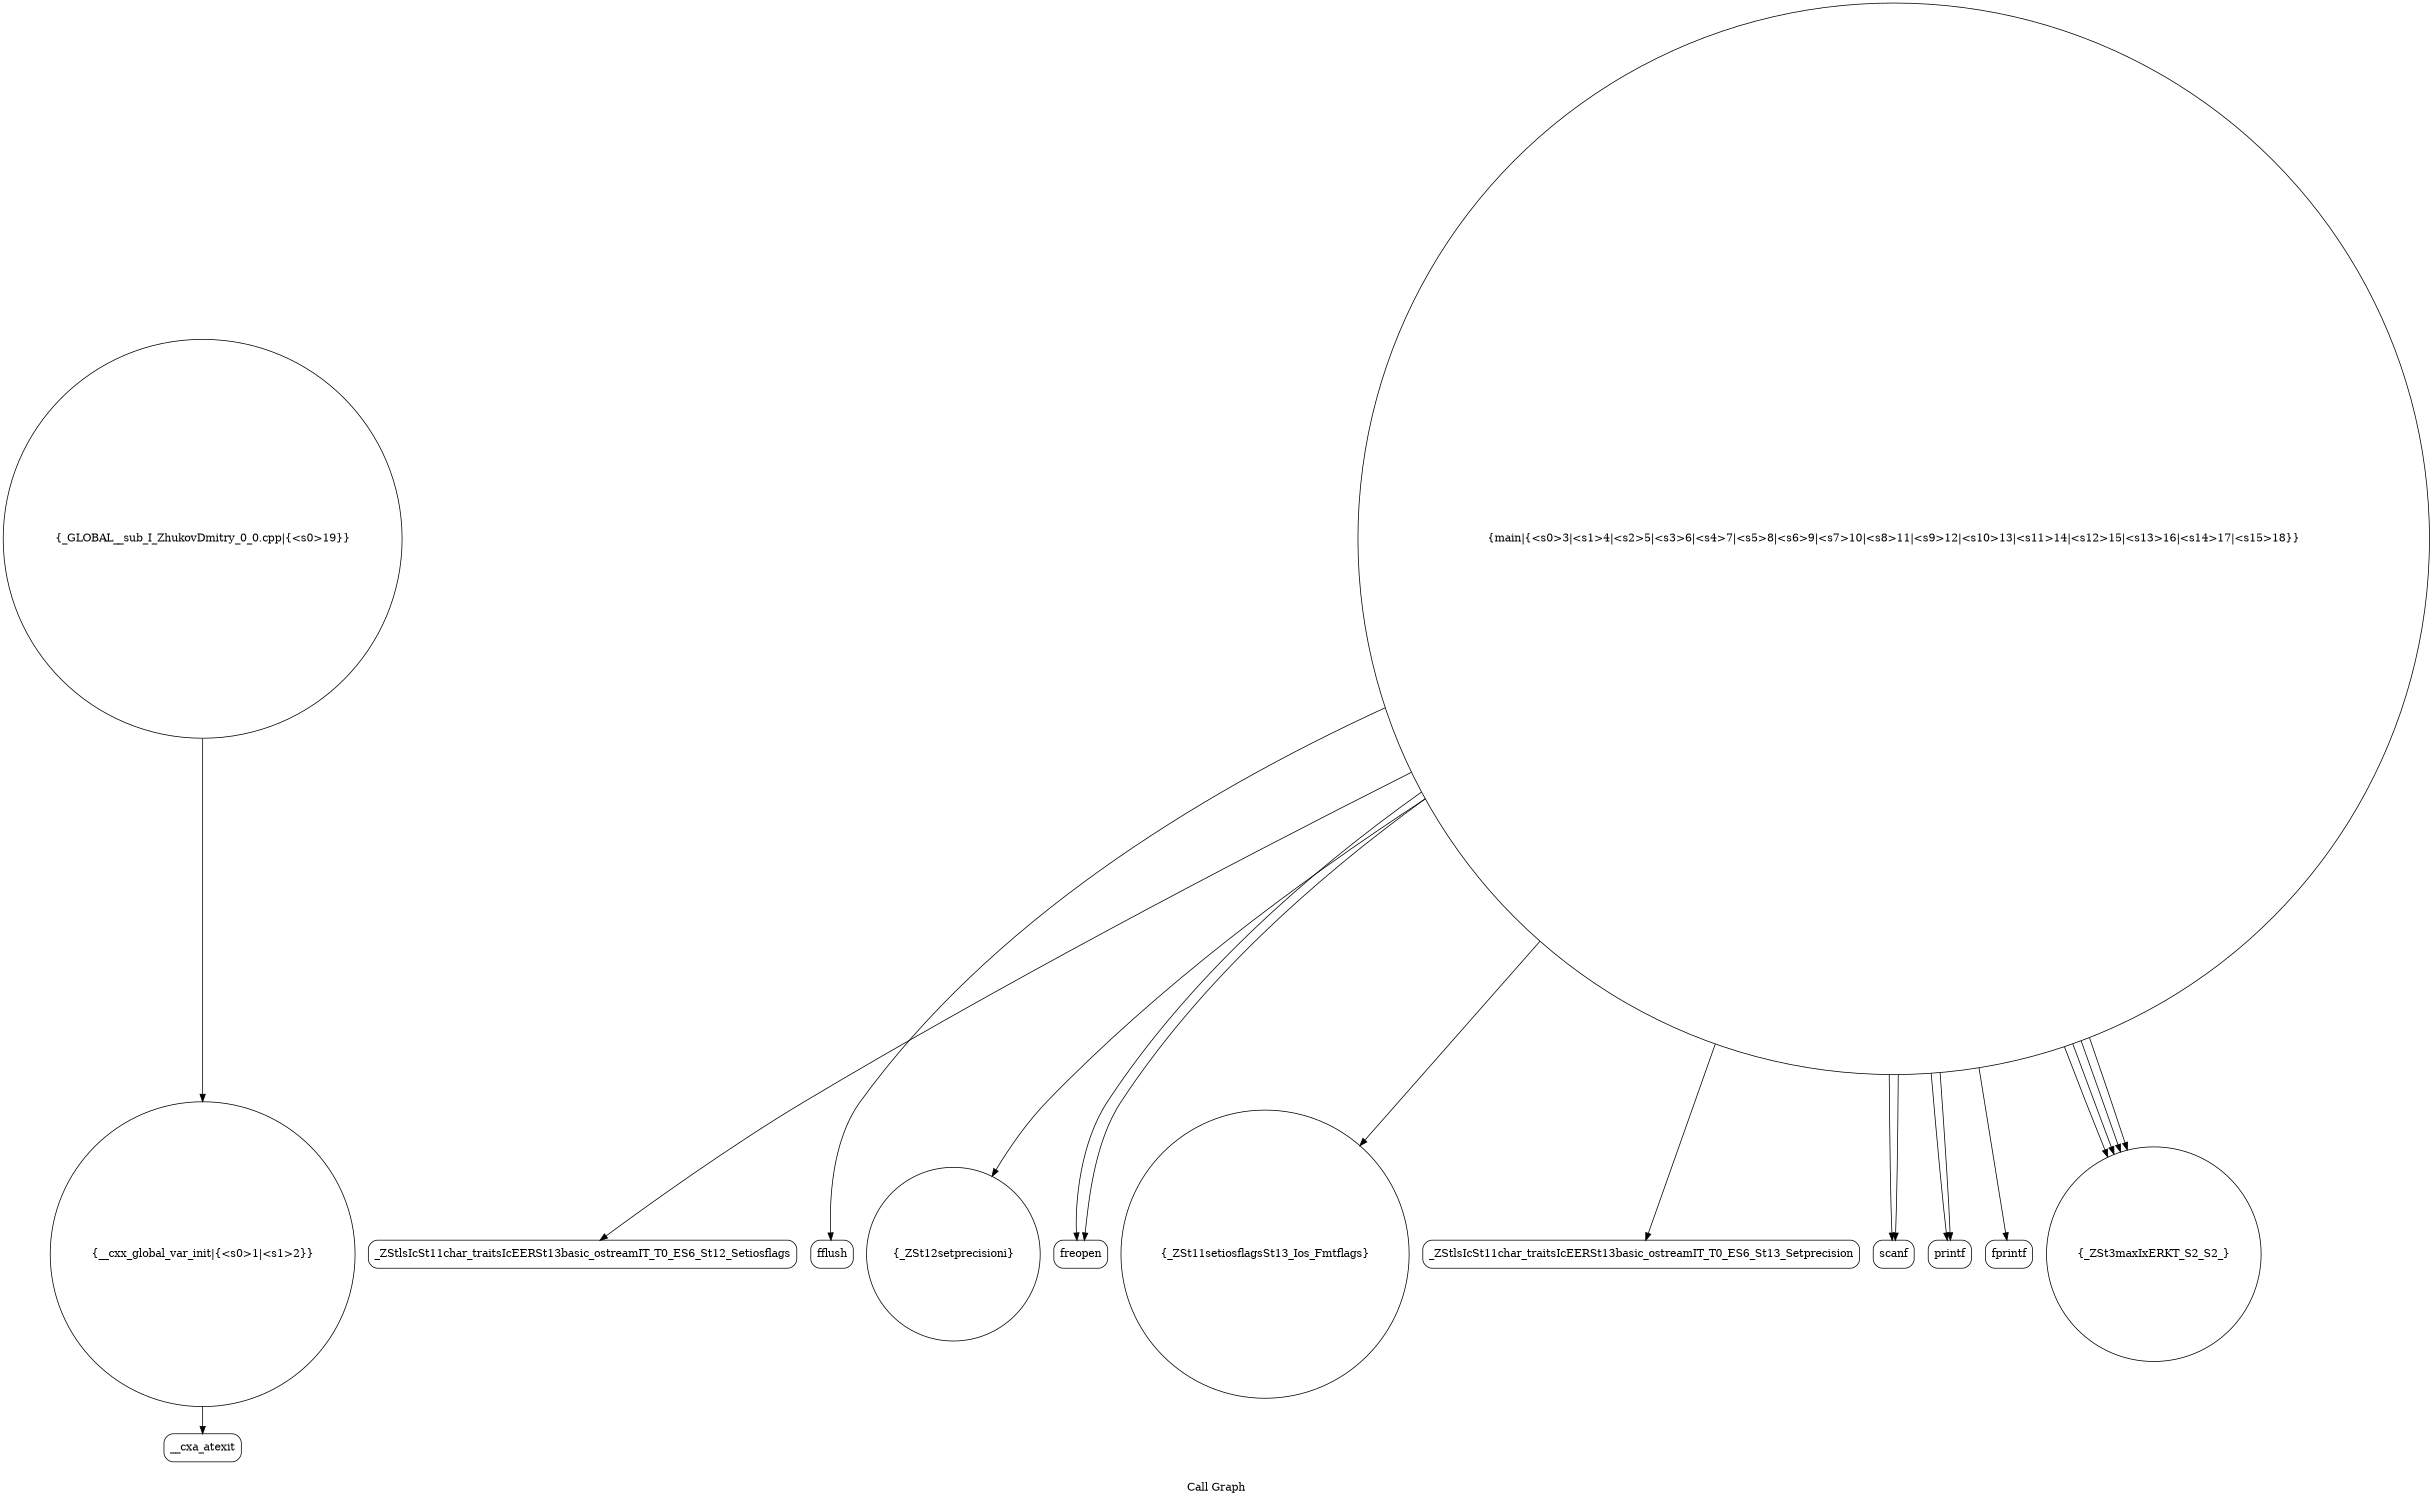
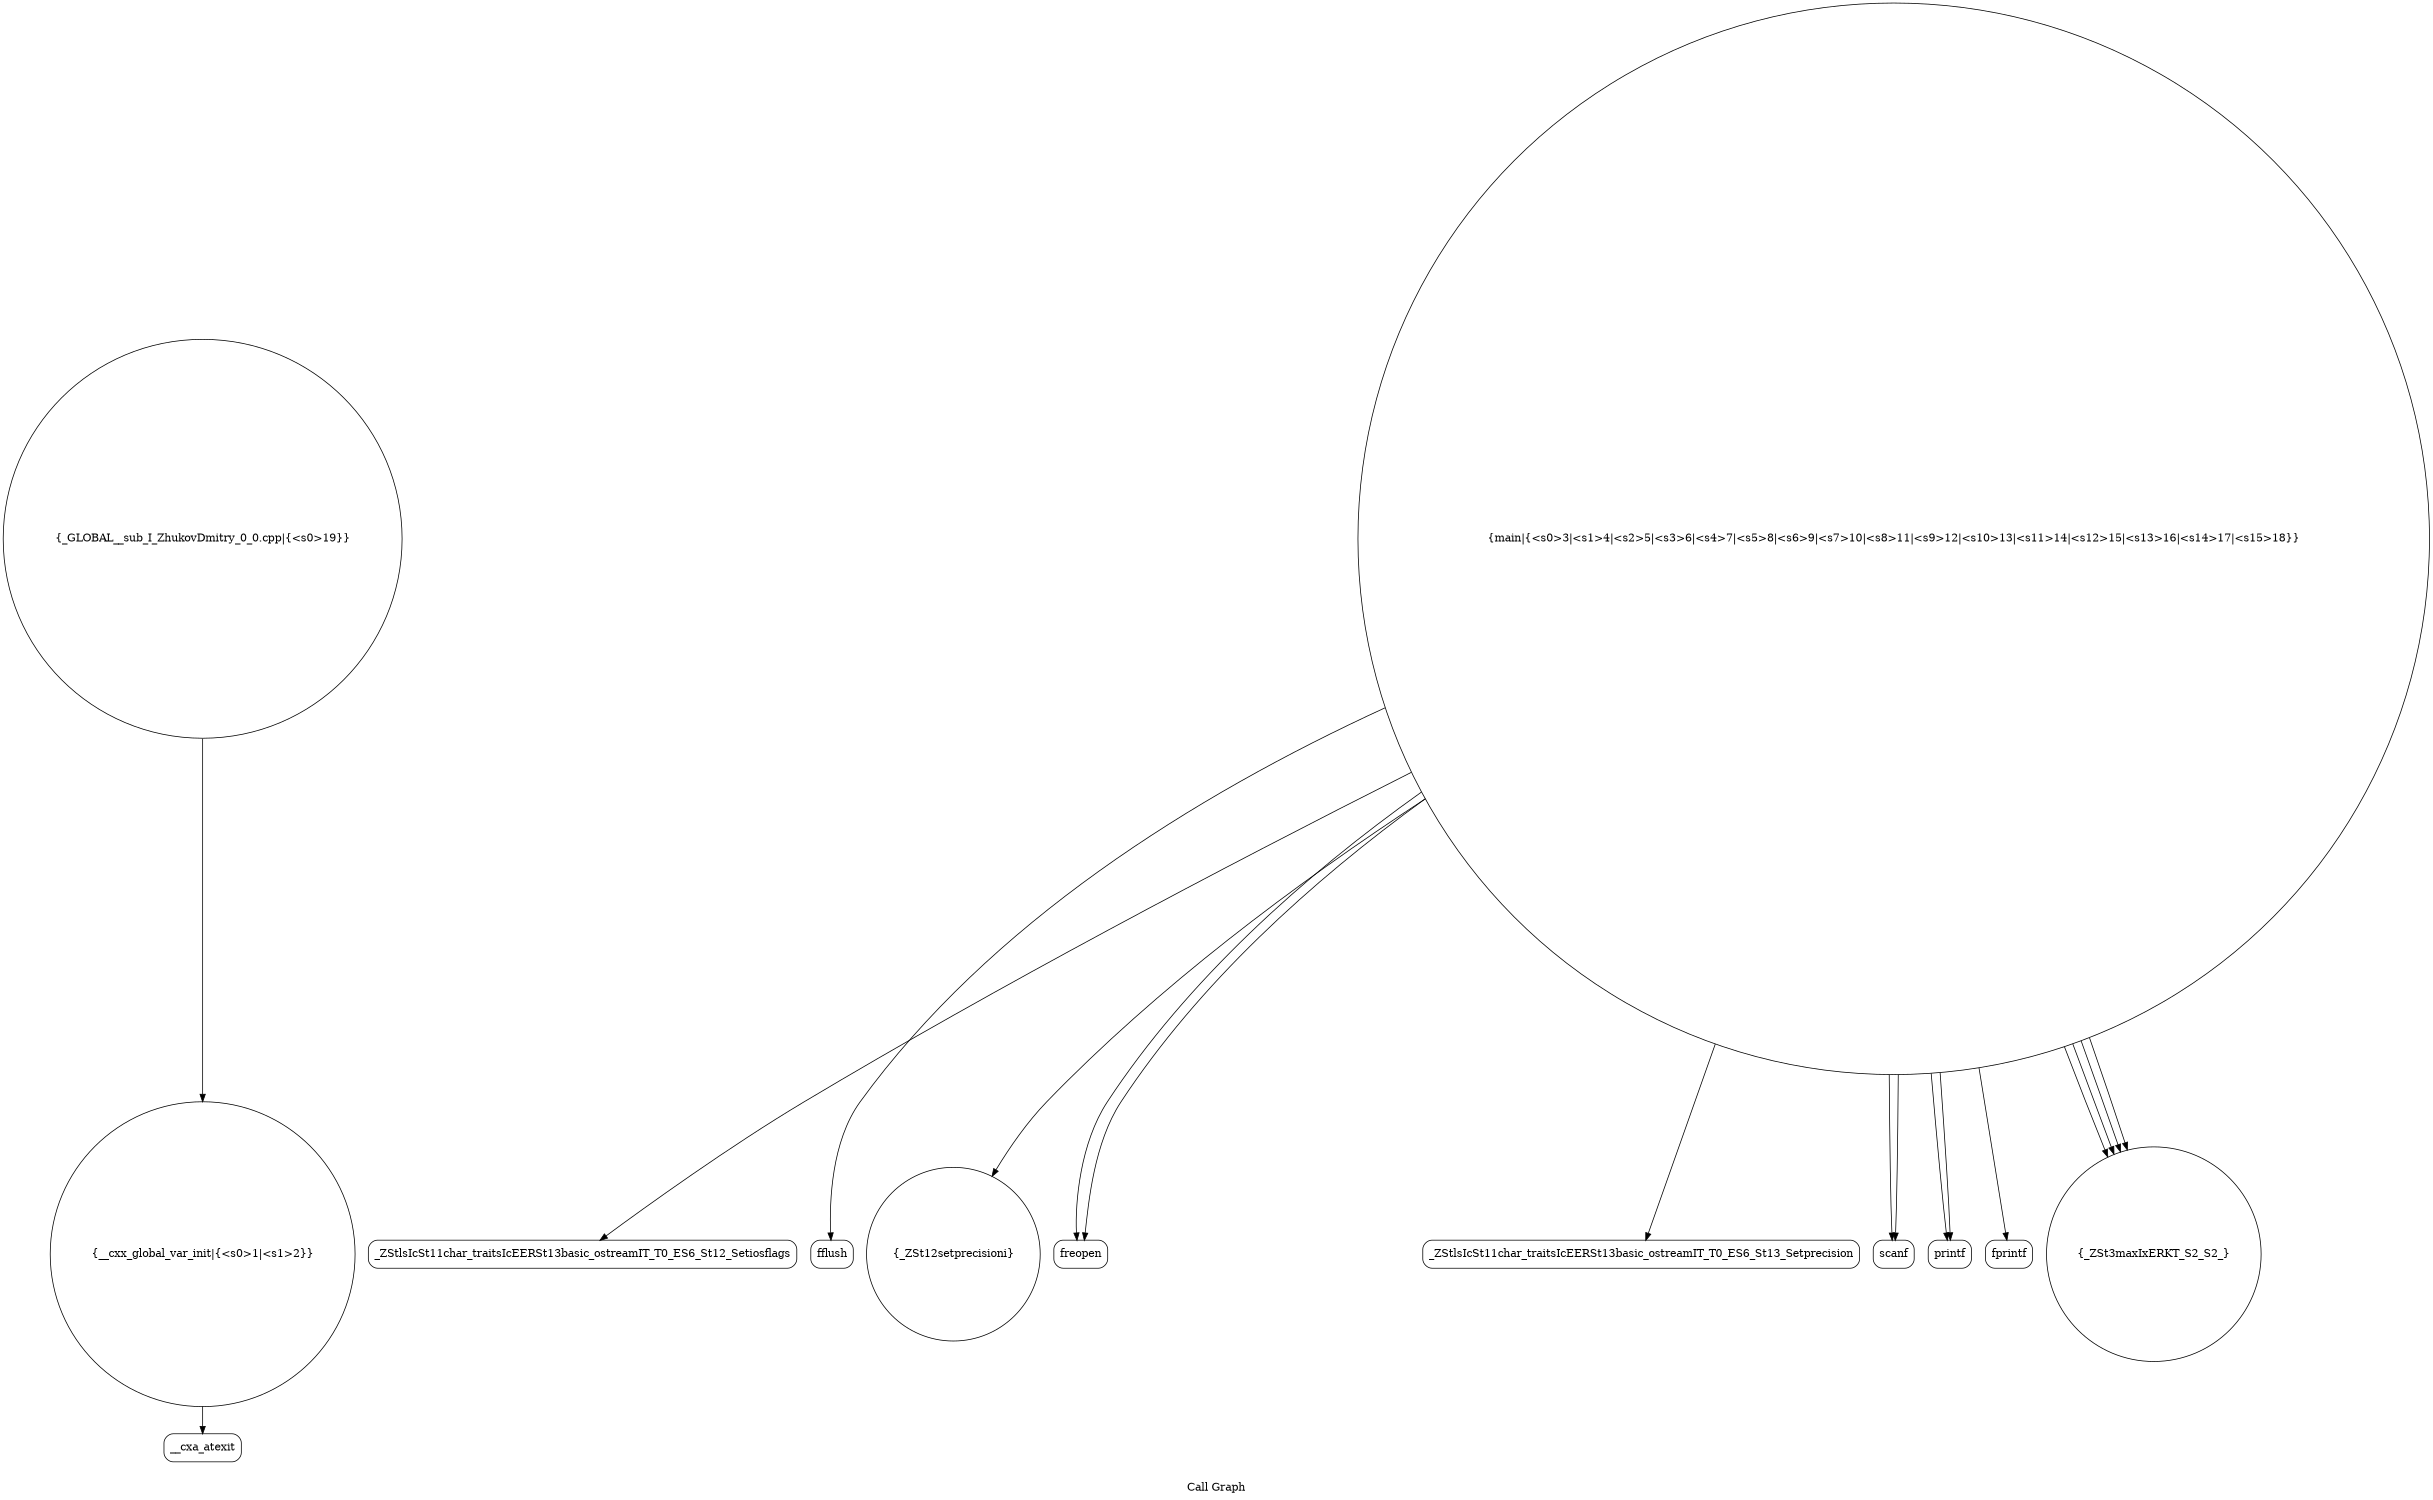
(1265, 1254) -> none
